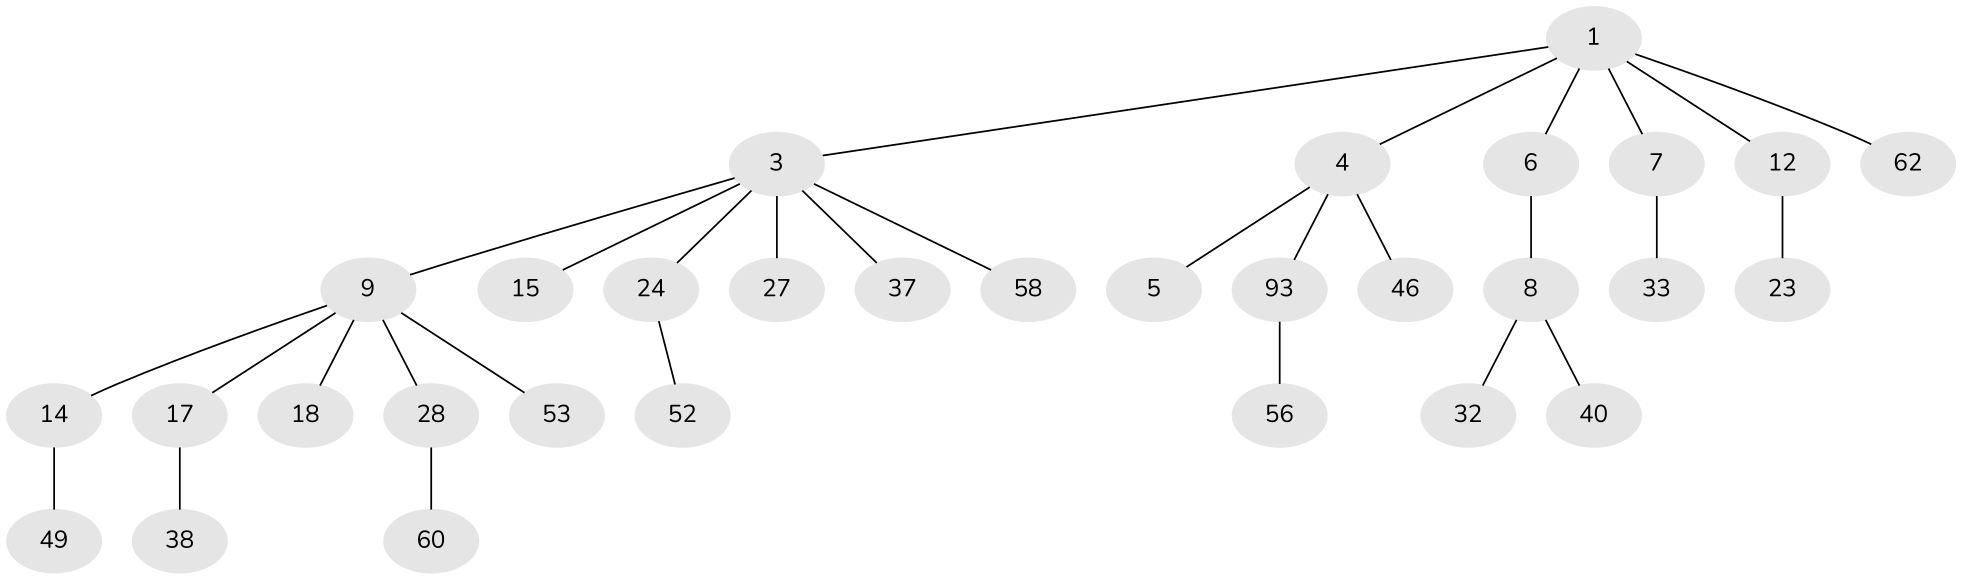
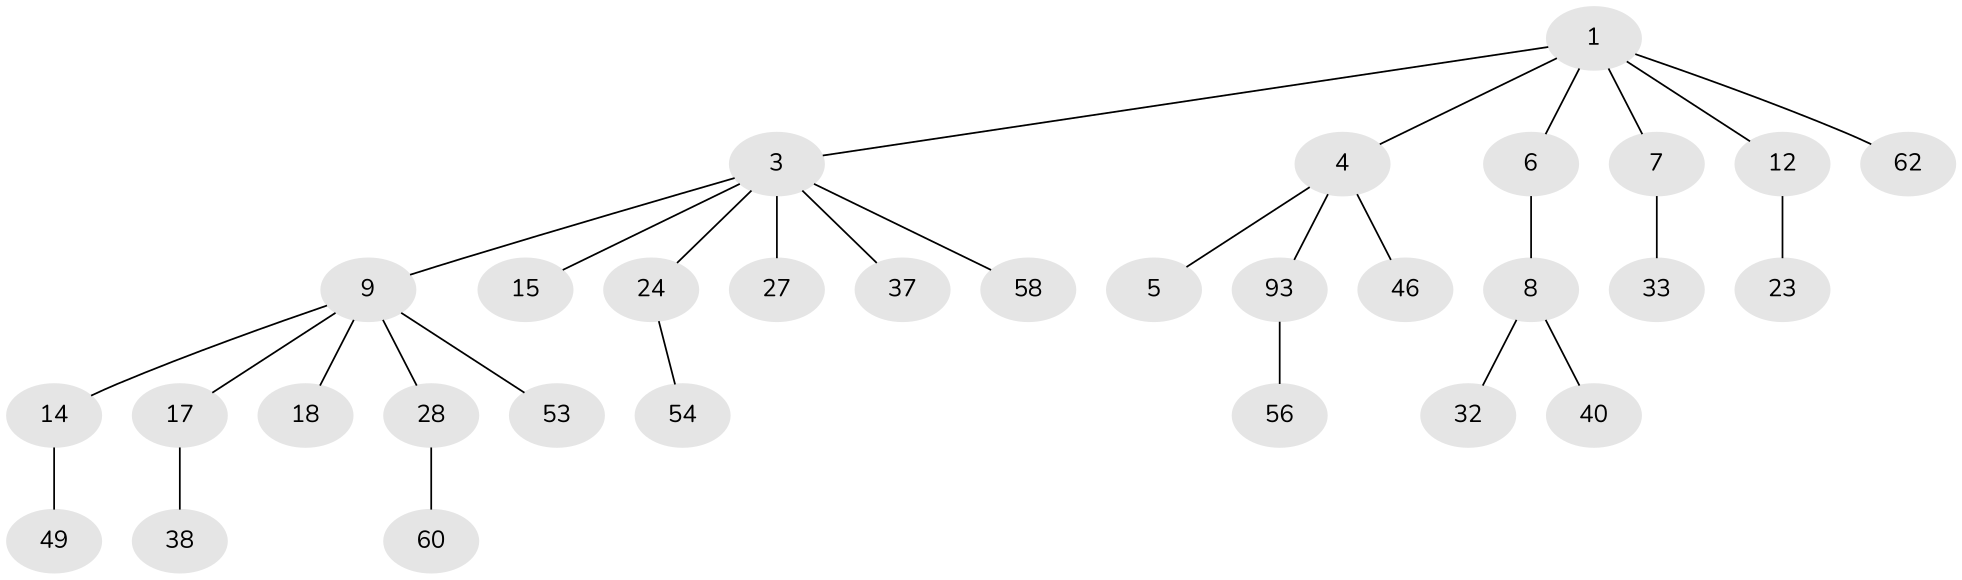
(683, 416) -> (683, 416)
